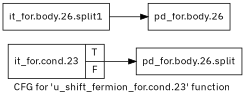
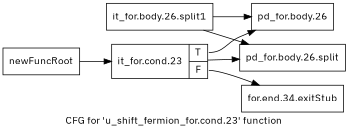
none -> (222, 36)
none -> (229, 44)
none -> (41, 61)
none -> (293, 99)
